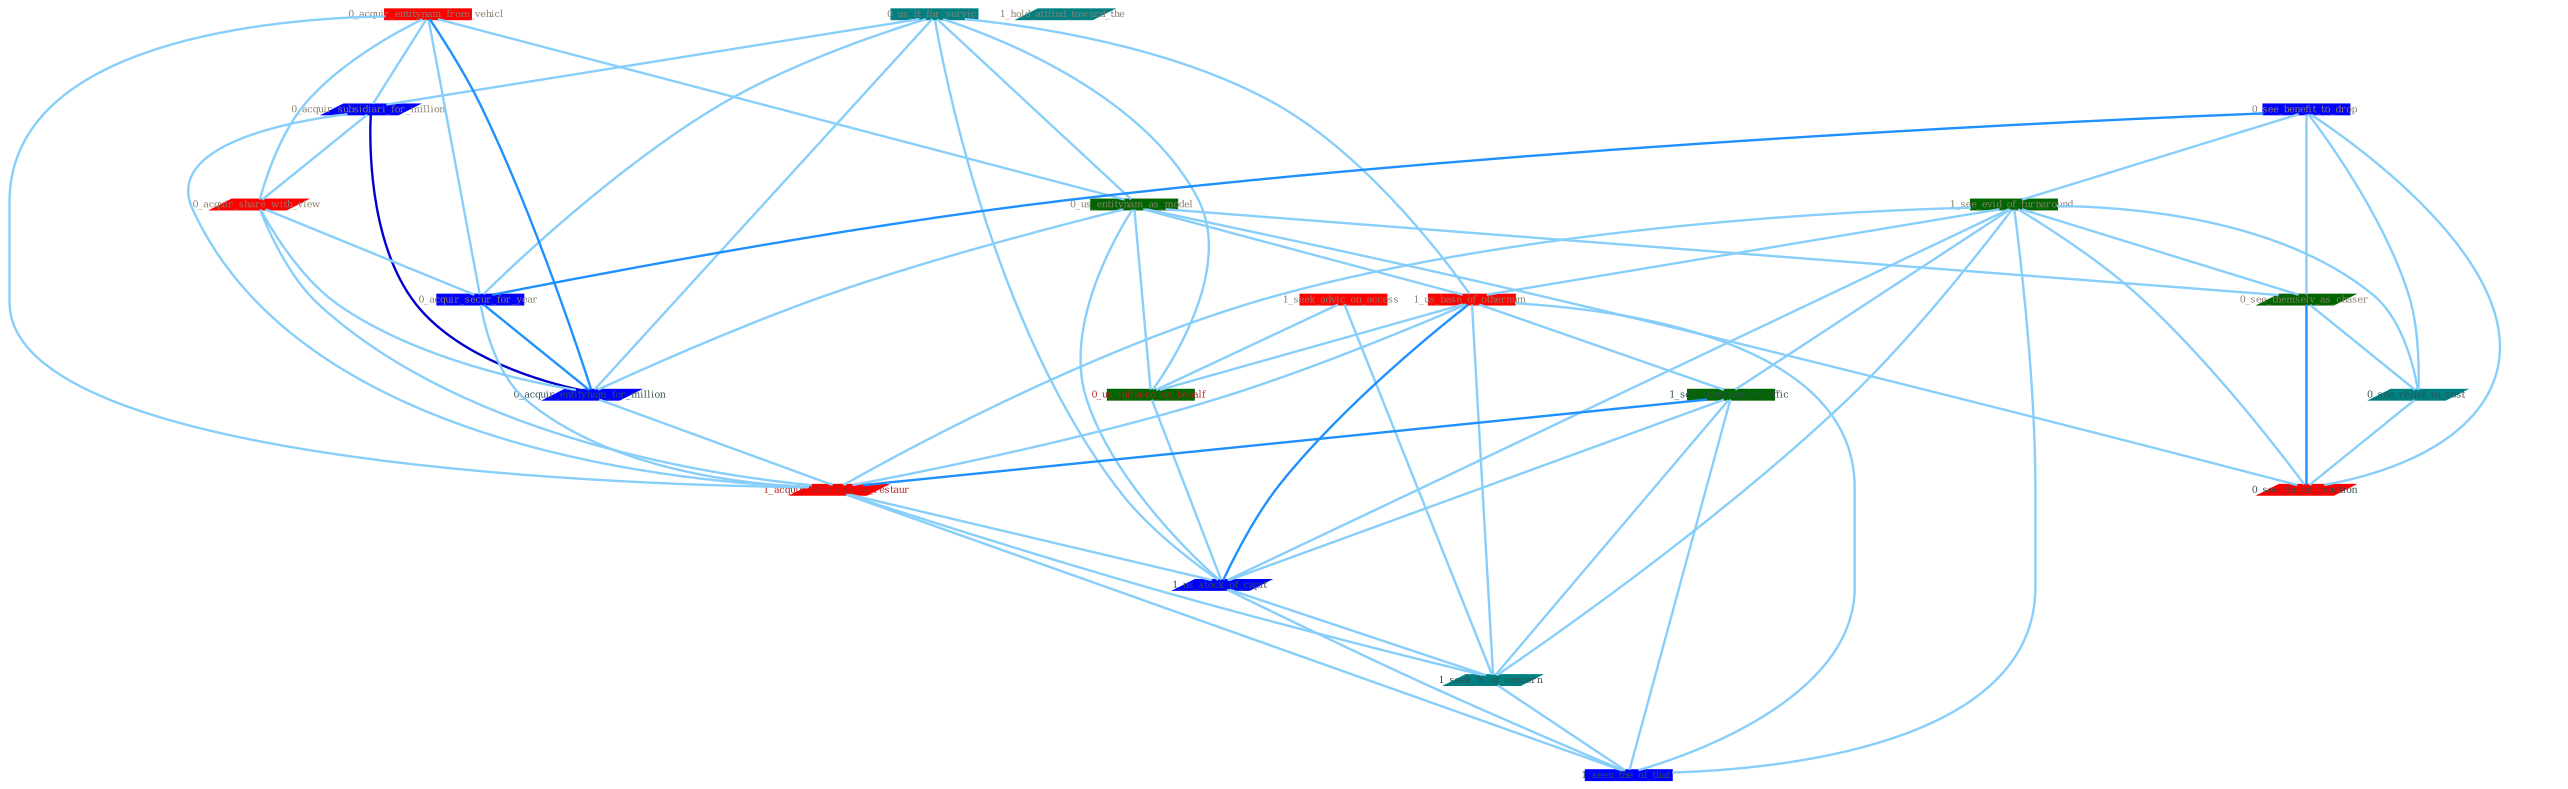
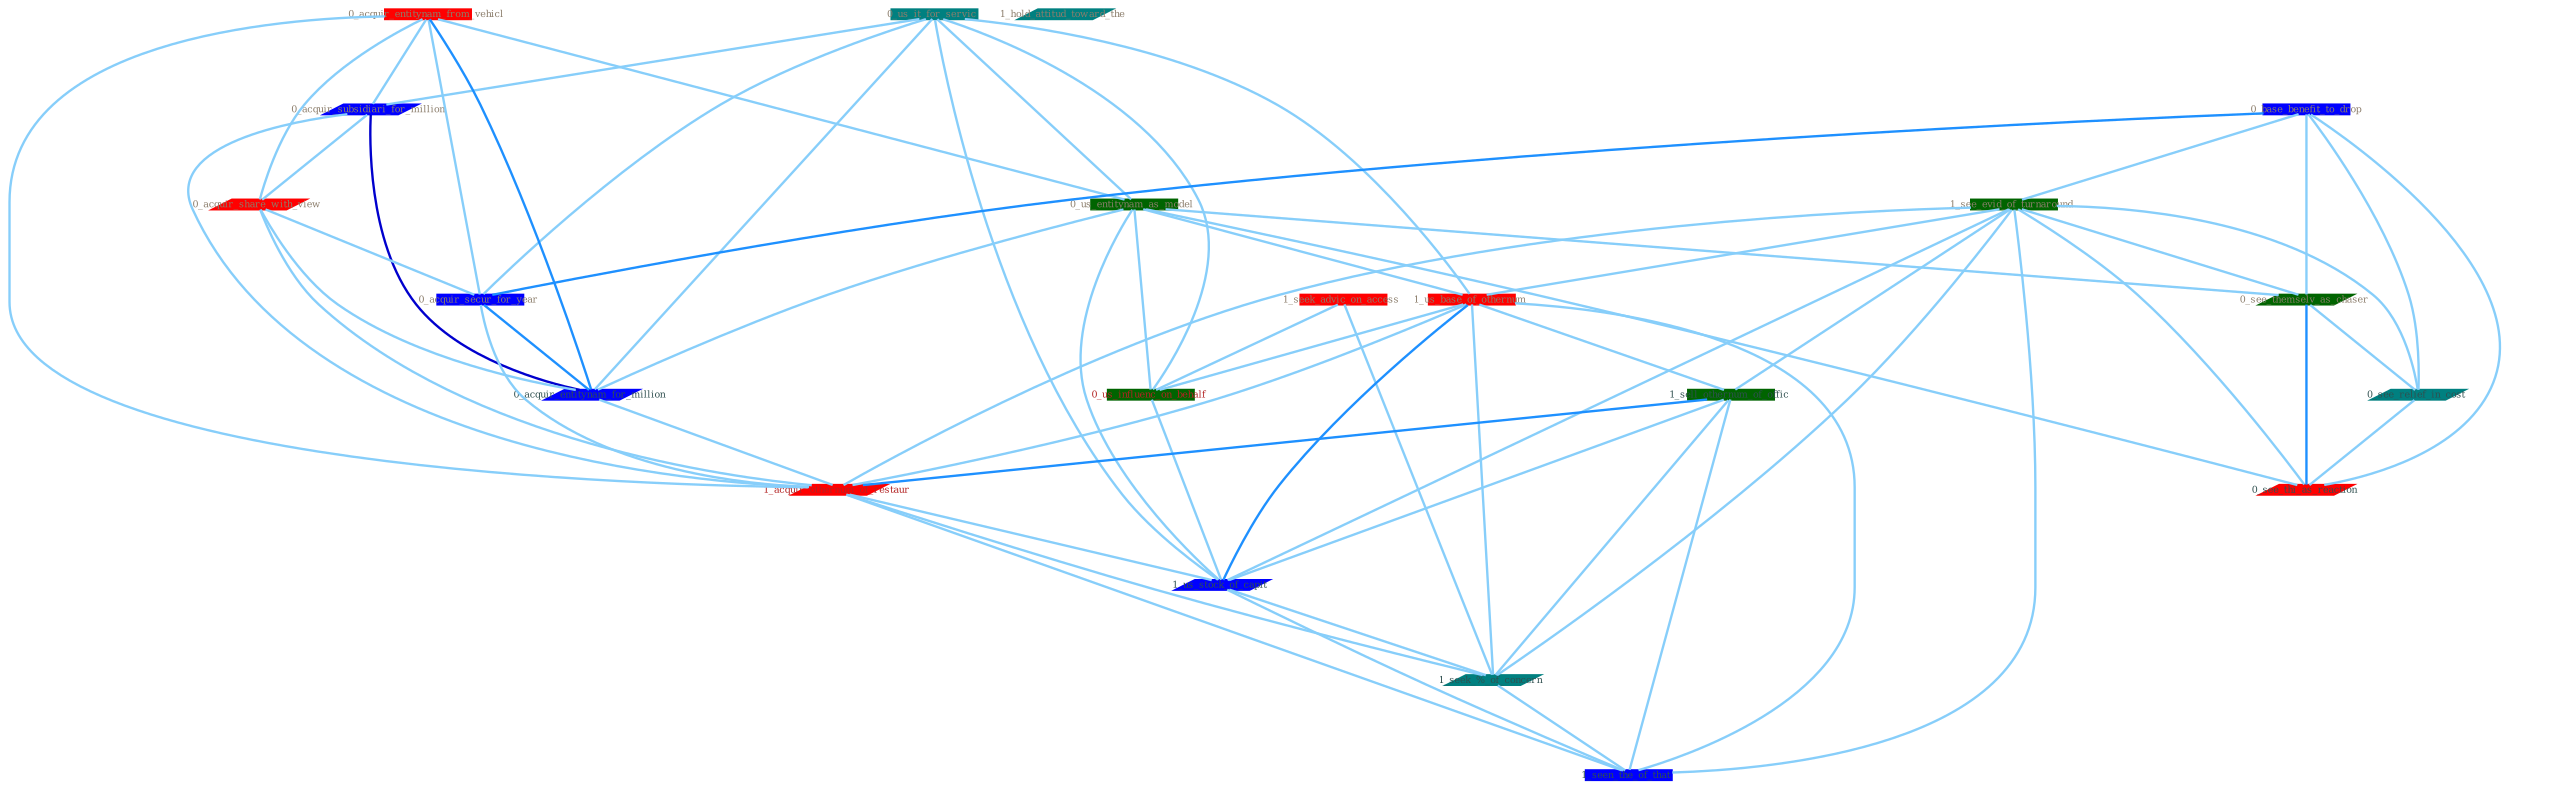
(2306, 109) -> (2306, 109)
